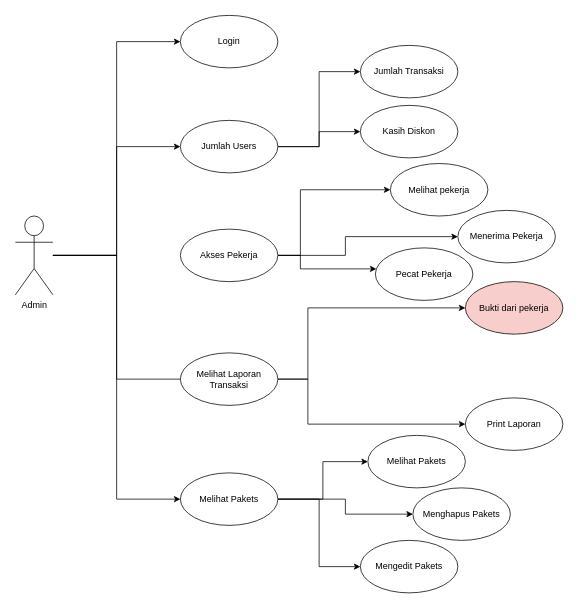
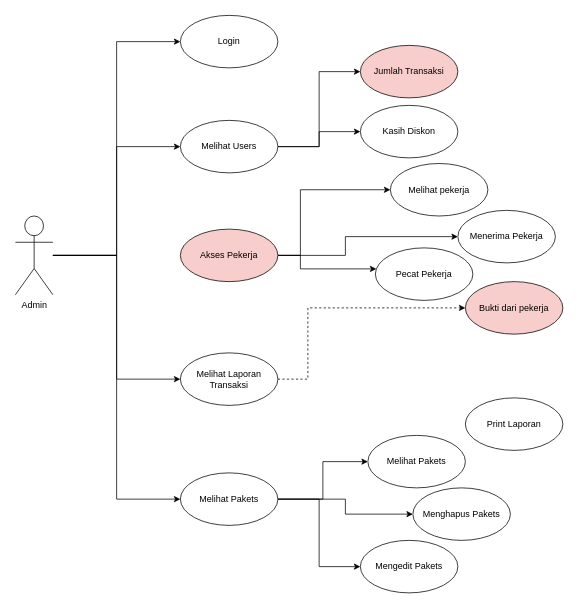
(409, 72) -> (409, 72)
(229, 147) -> (229, 147)
(229, 255) -> (229, 255)
(348, 308) -> (348, 308)
(175, 379) -> (174, 379)
(459, 424) -> none
